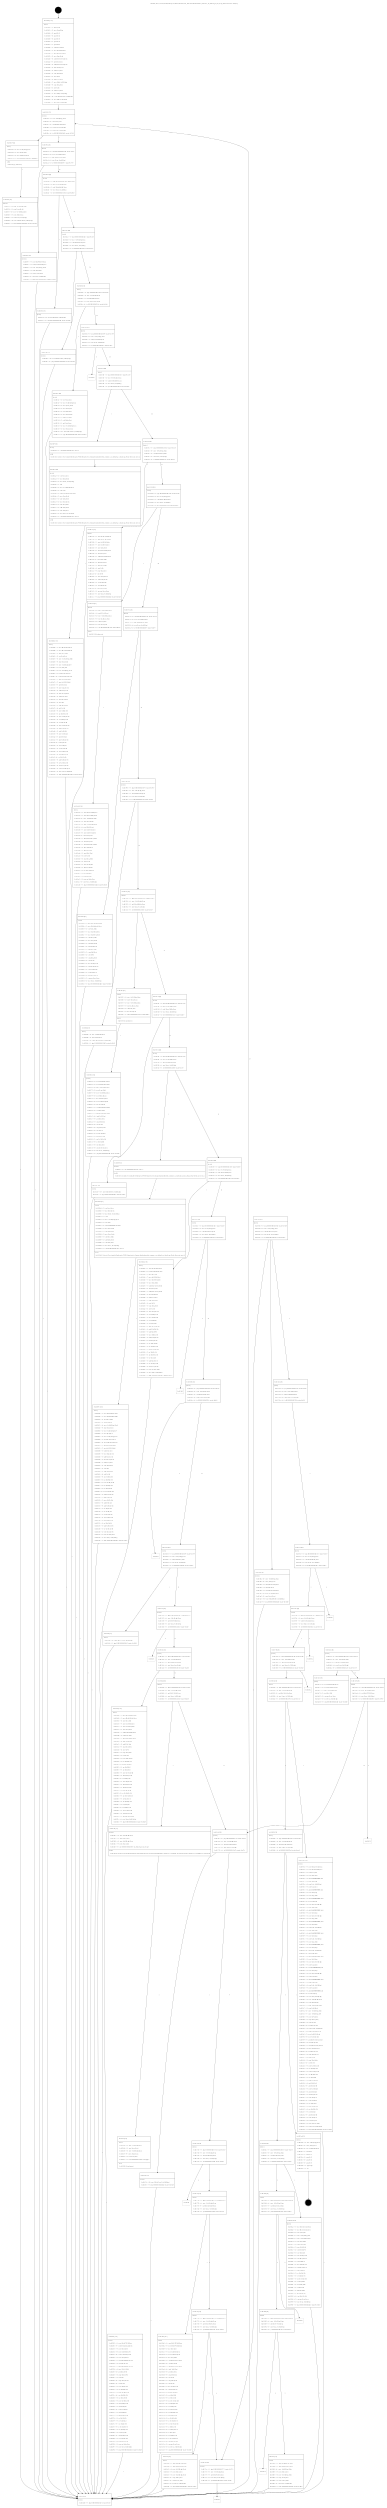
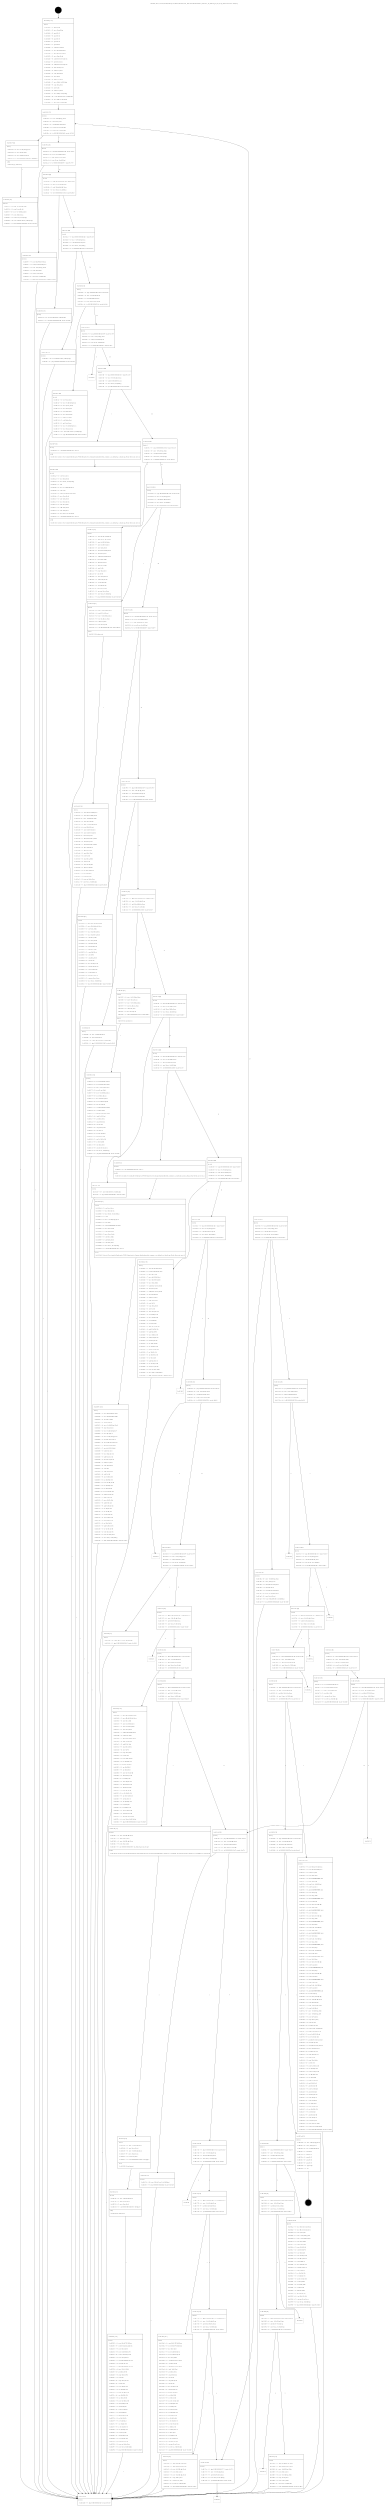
(66, 708) -> none
none -> (289, 1556)
none -> (125, 2203)
